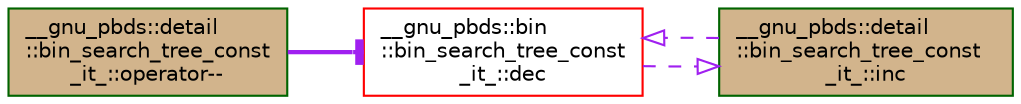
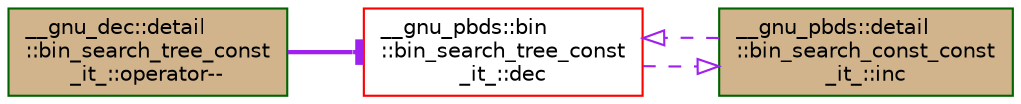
(148, 52) -> (148, 52)
(866, 52) -> (866, 52)
